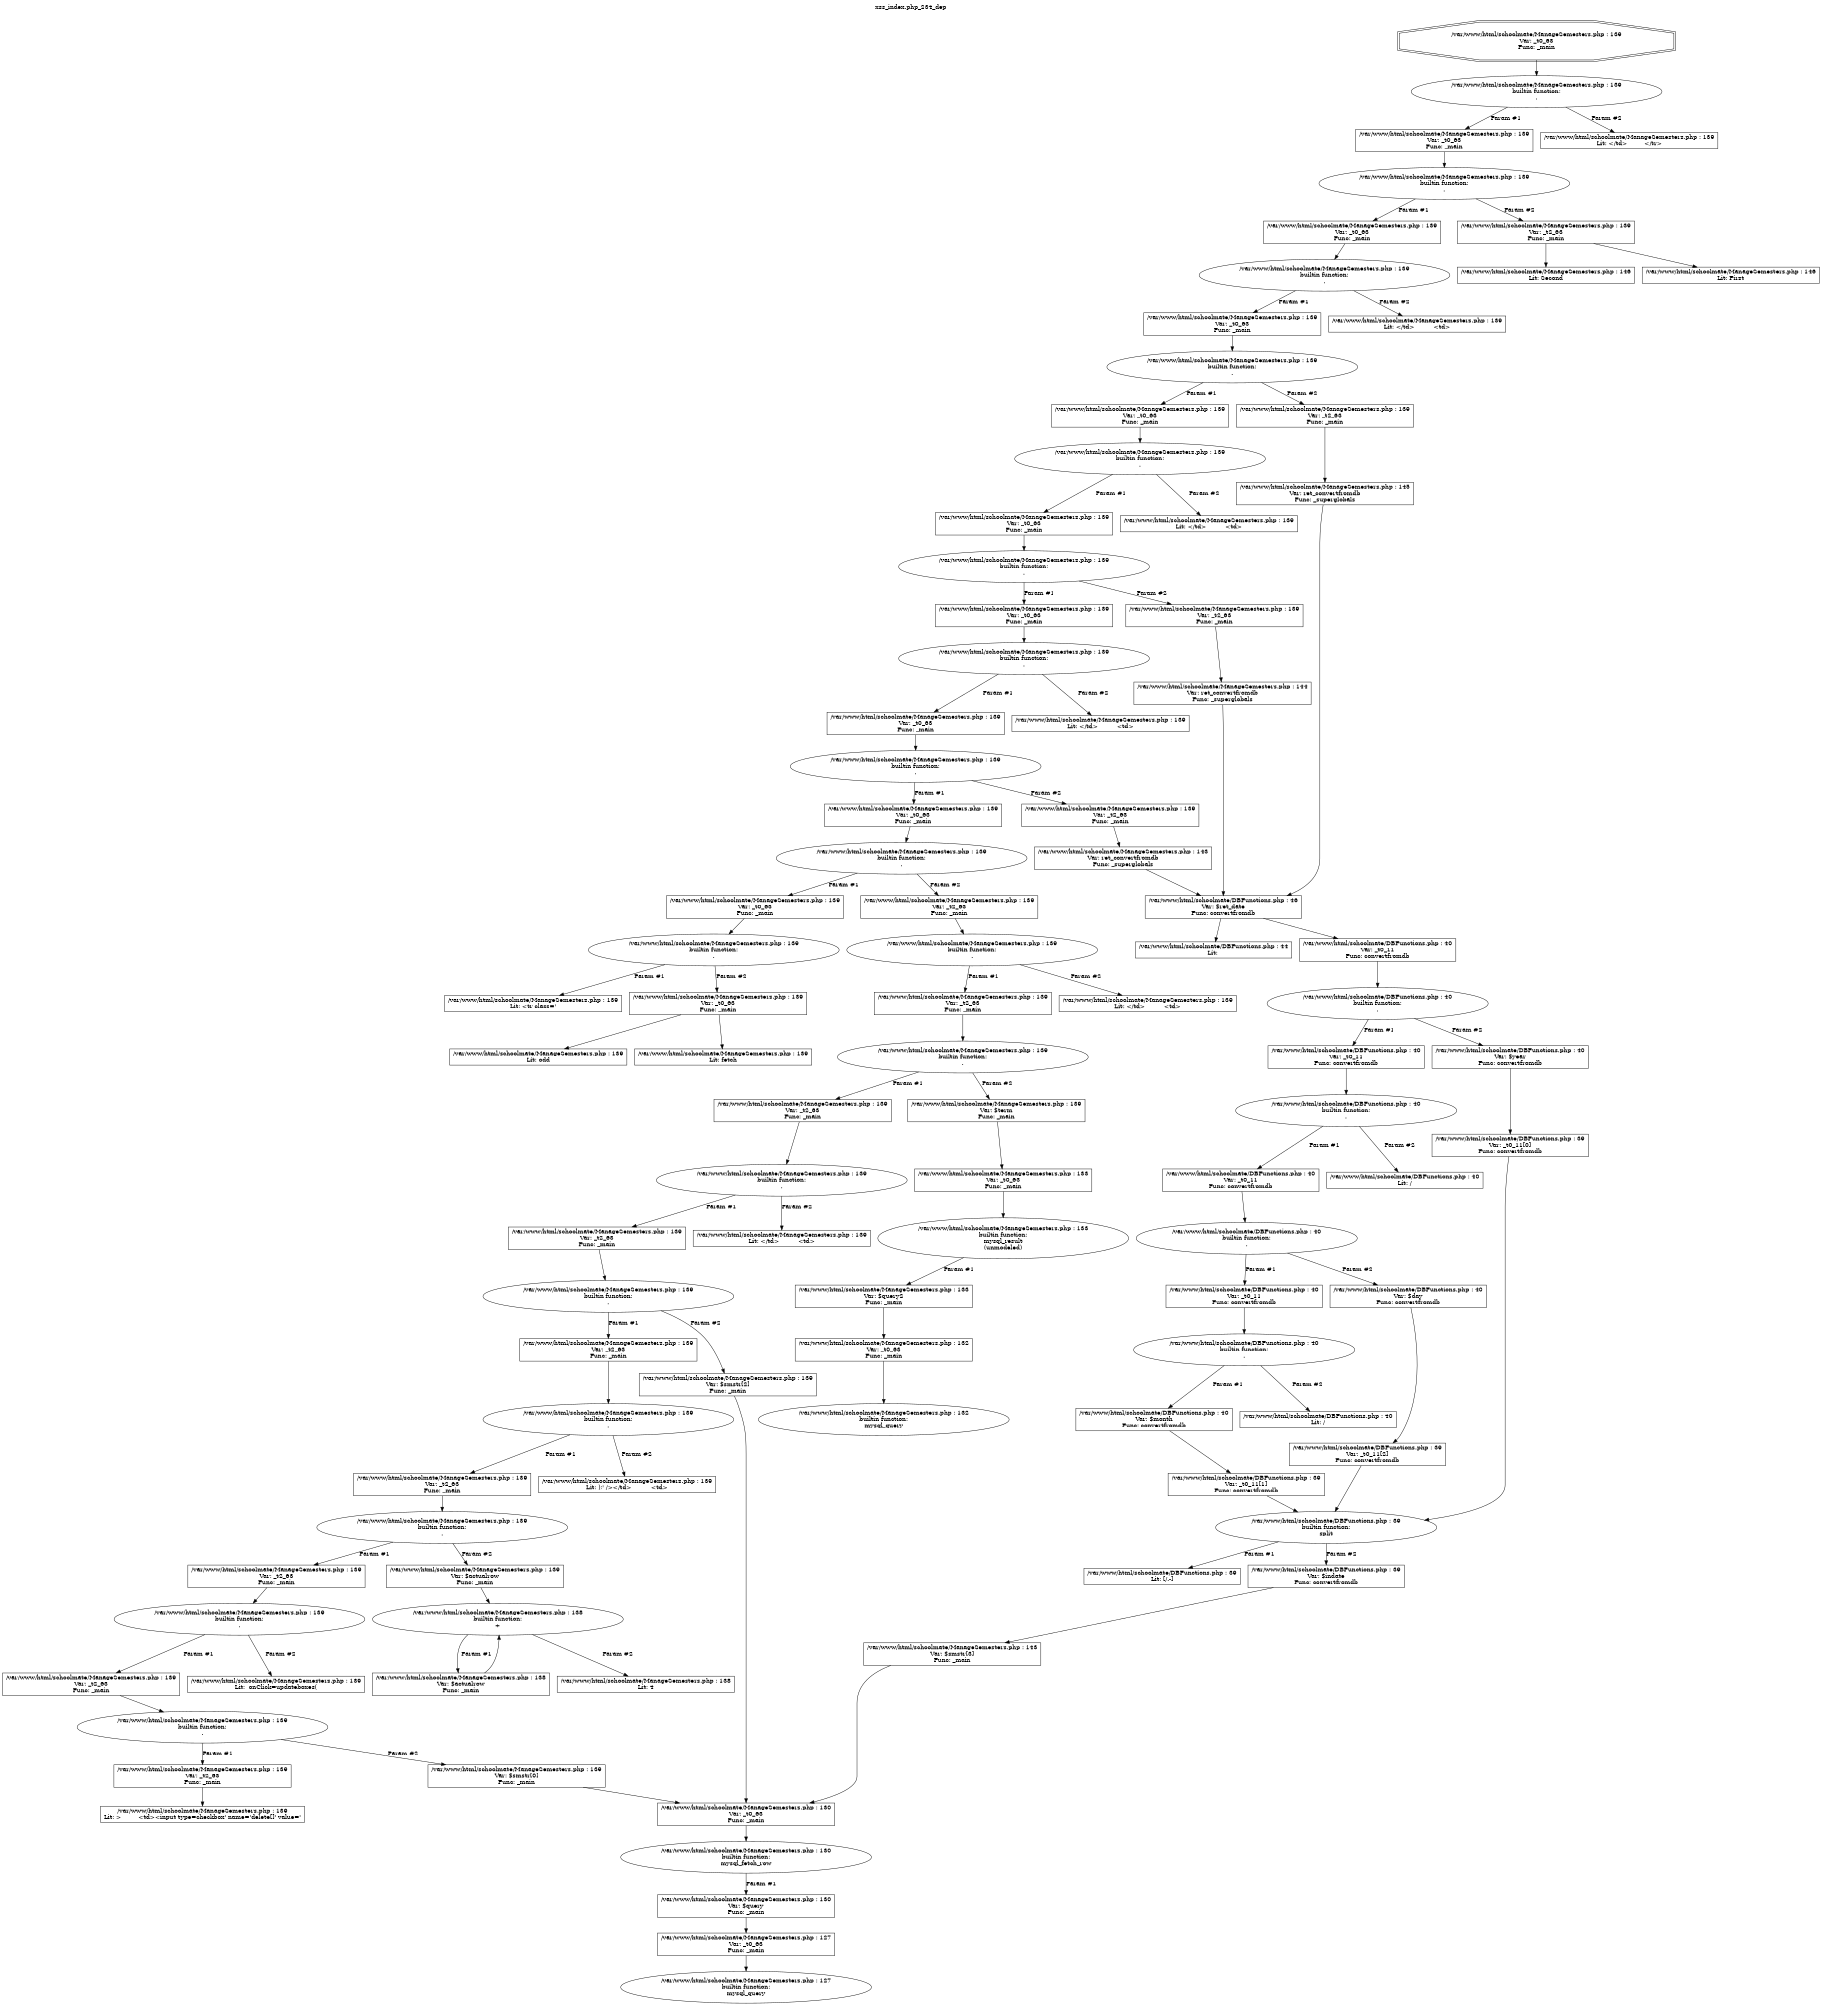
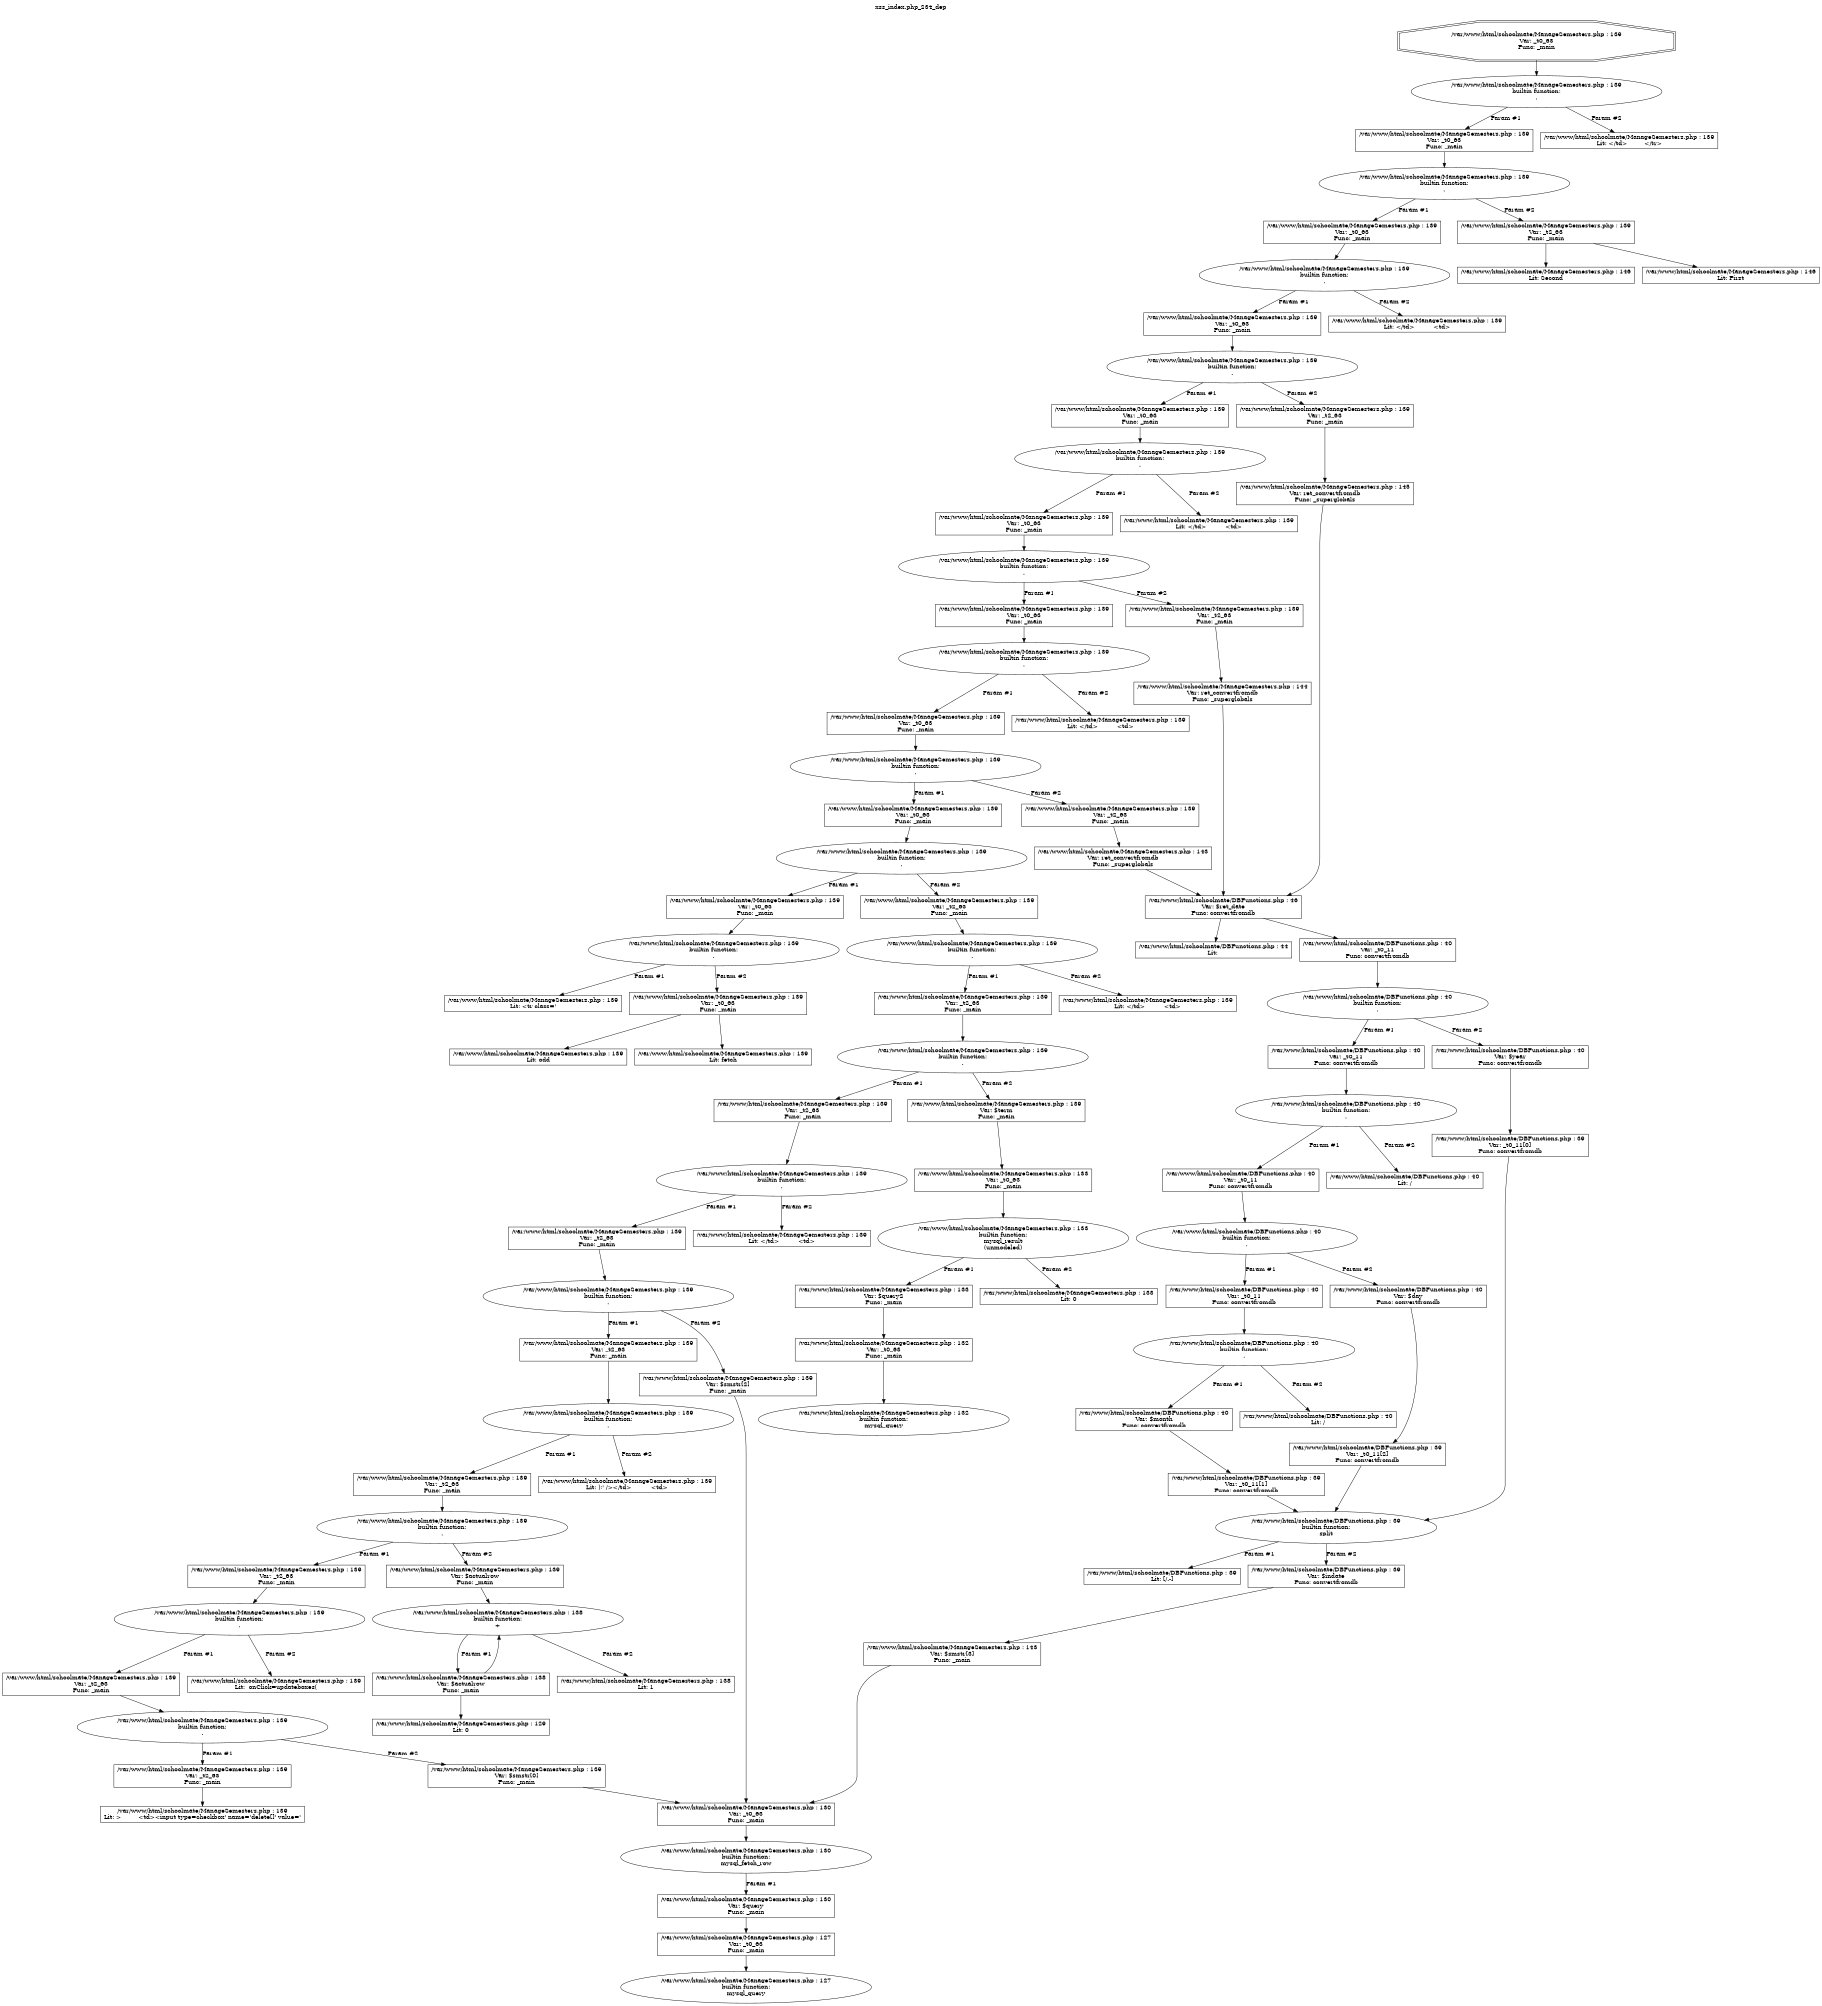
none -> (1069, 1296)
(646, 1684) -> (646, 1684)
none -> (461, 1727)
